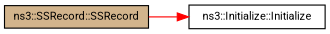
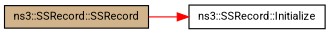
(257, 17) -> (257, 17)
